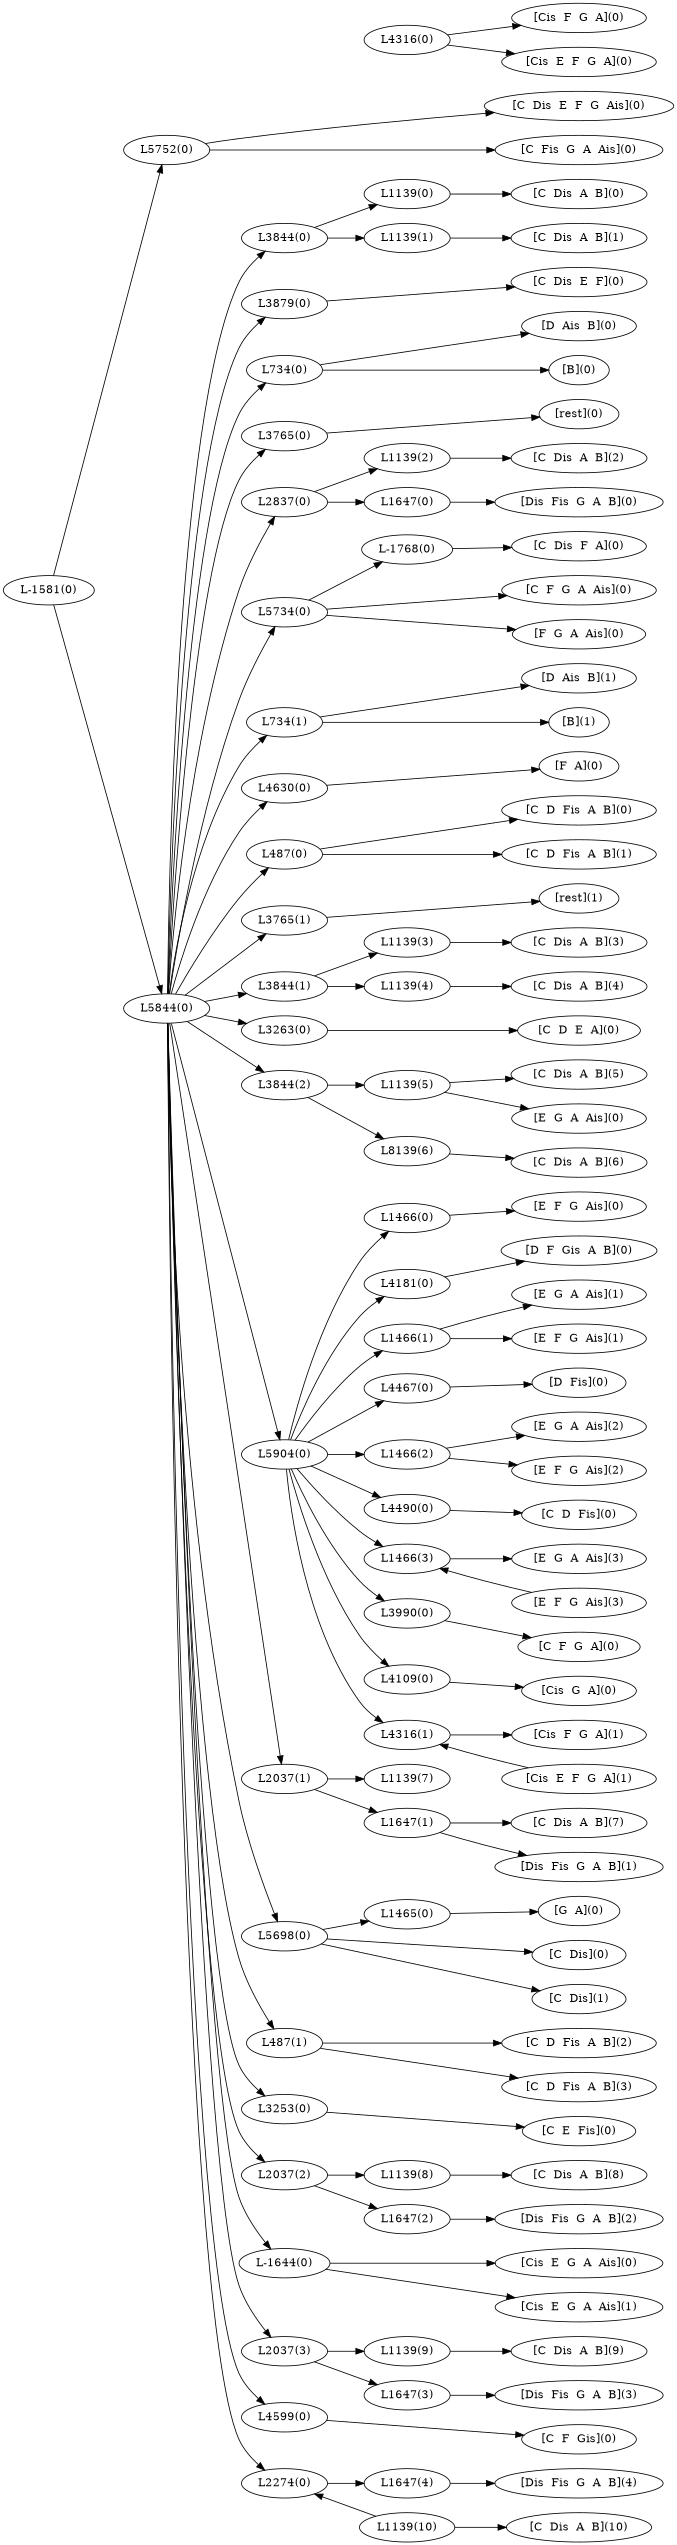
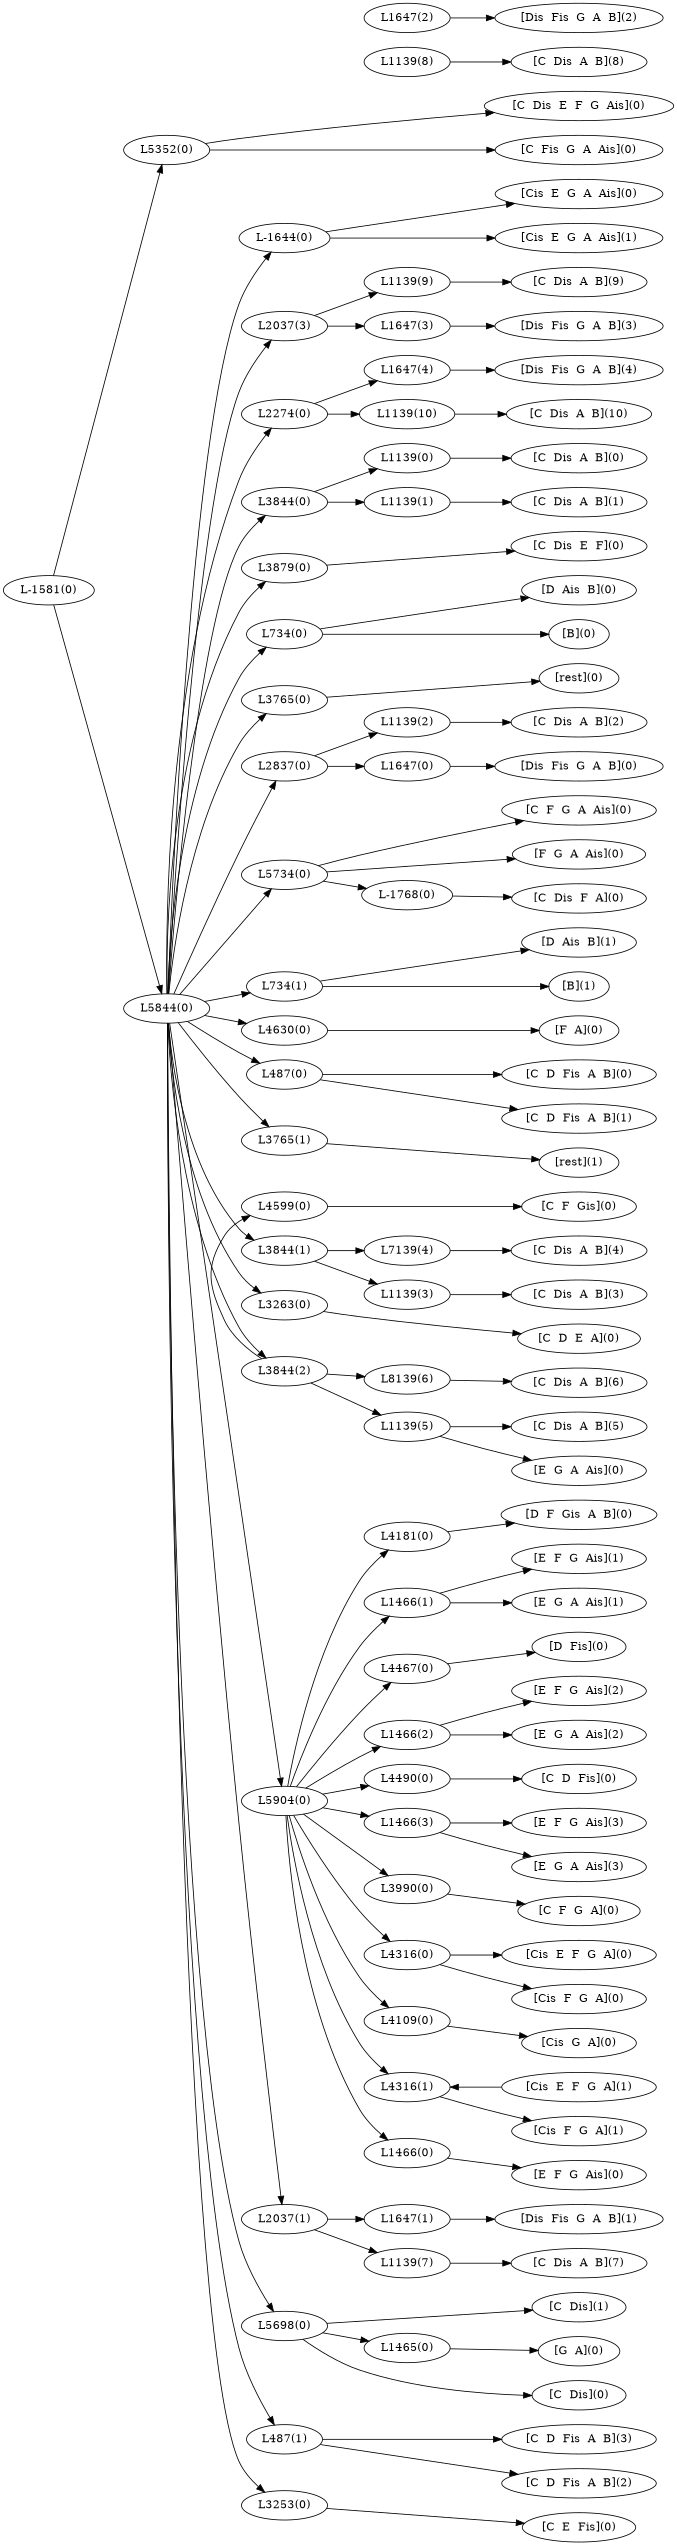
(167, 150) -> (167, 150)
(407, 986) -> (407, 1251)
(489, 1582) -> (477, 1823)
(182, 1716) -> (215, 1296)
(476, 1823) -> (476, 2263)
none -> (335, 1879)
(285, 2175) -> none
(349, 2507) -> (339, 414)
